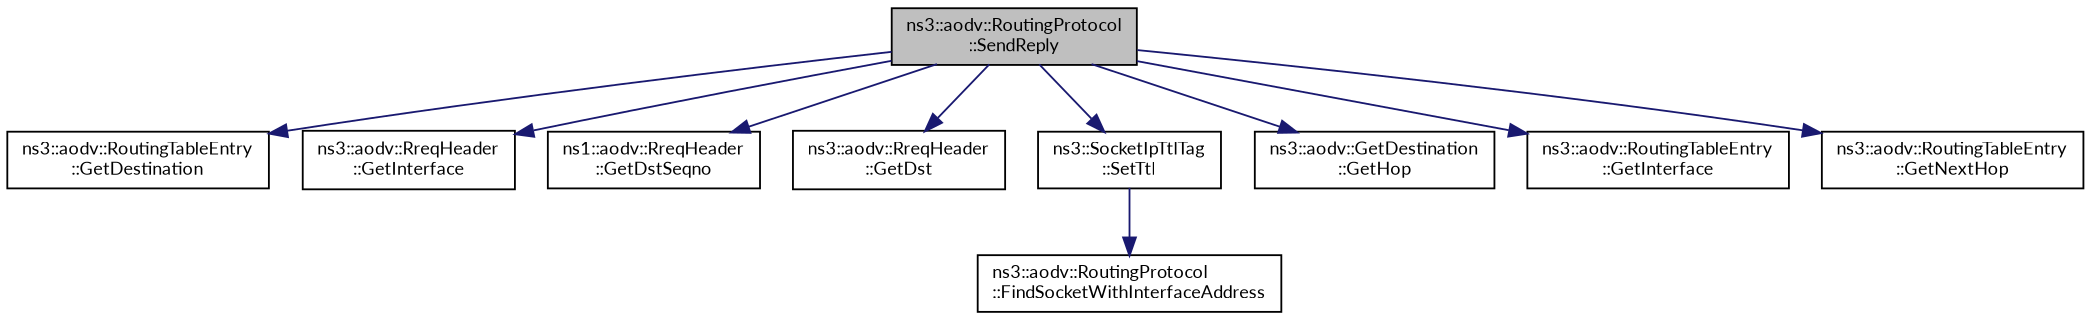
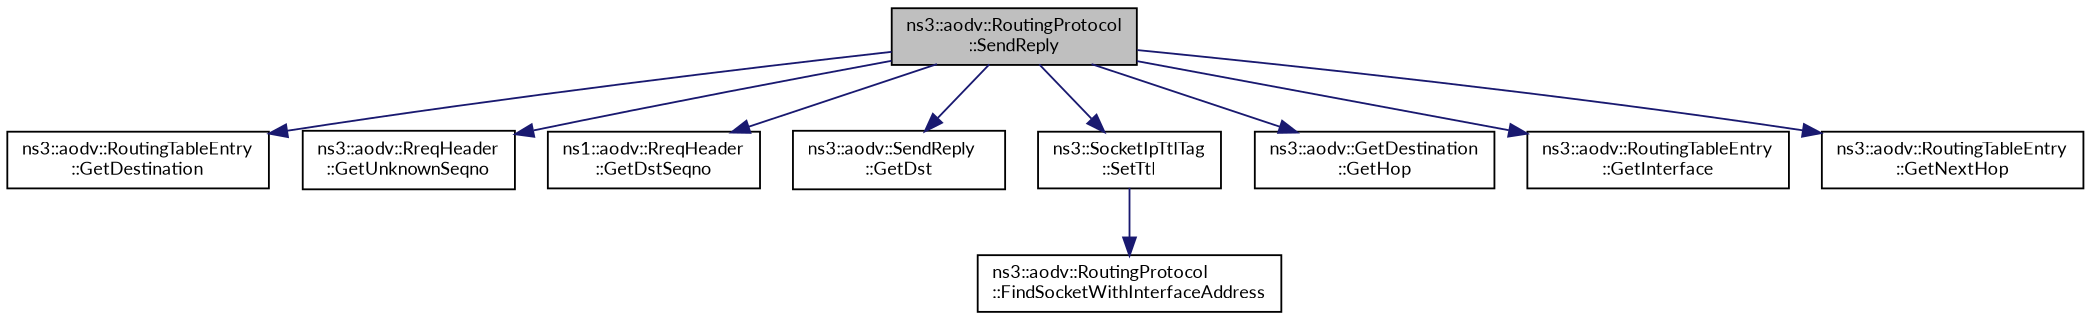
(409, 160) -> (409, 160)
(899, 160) -> (899, 160)
